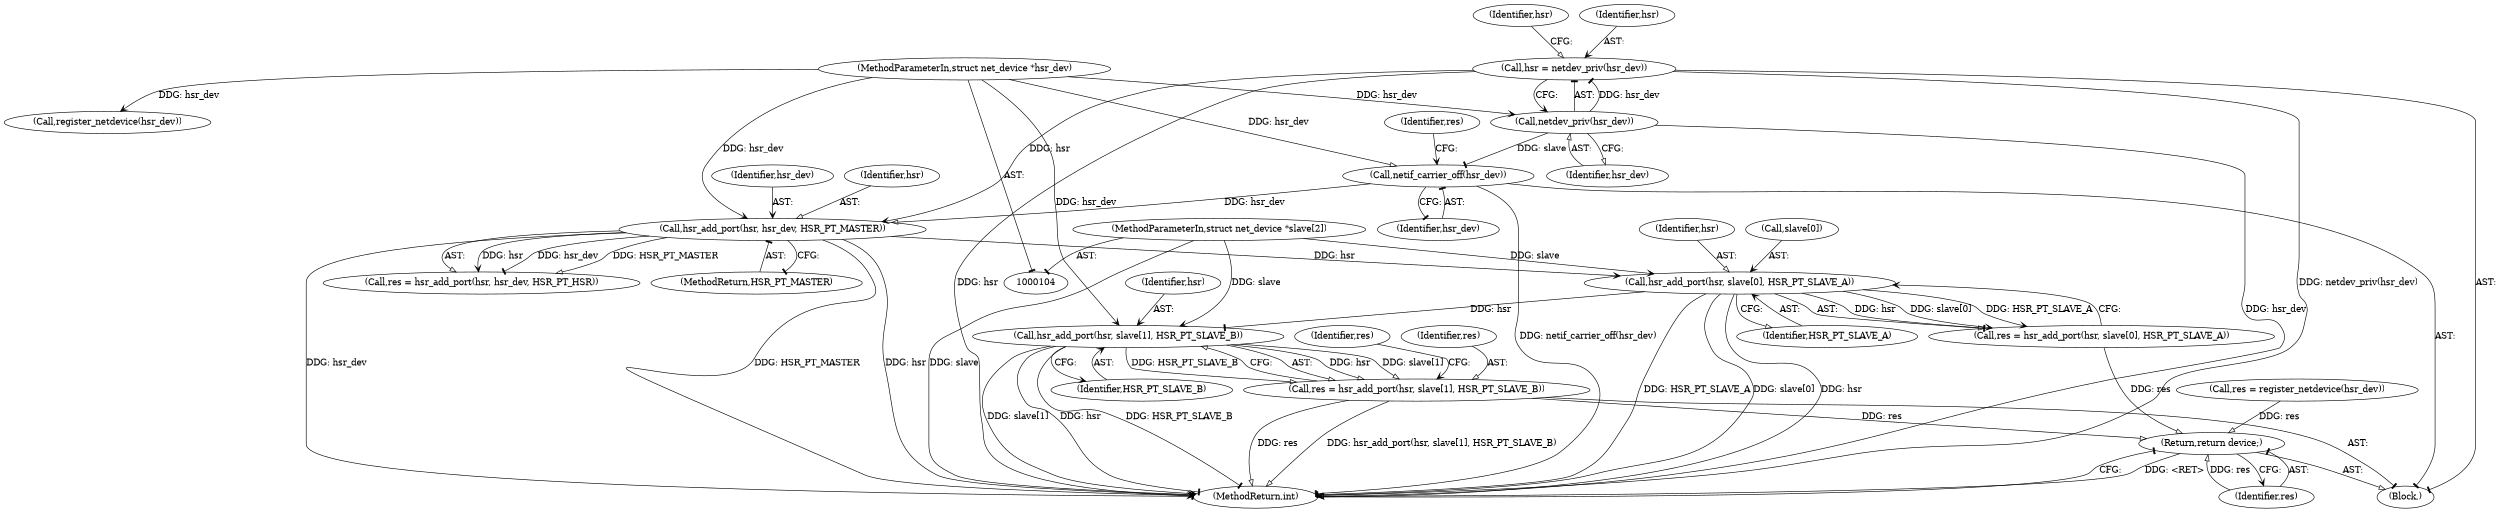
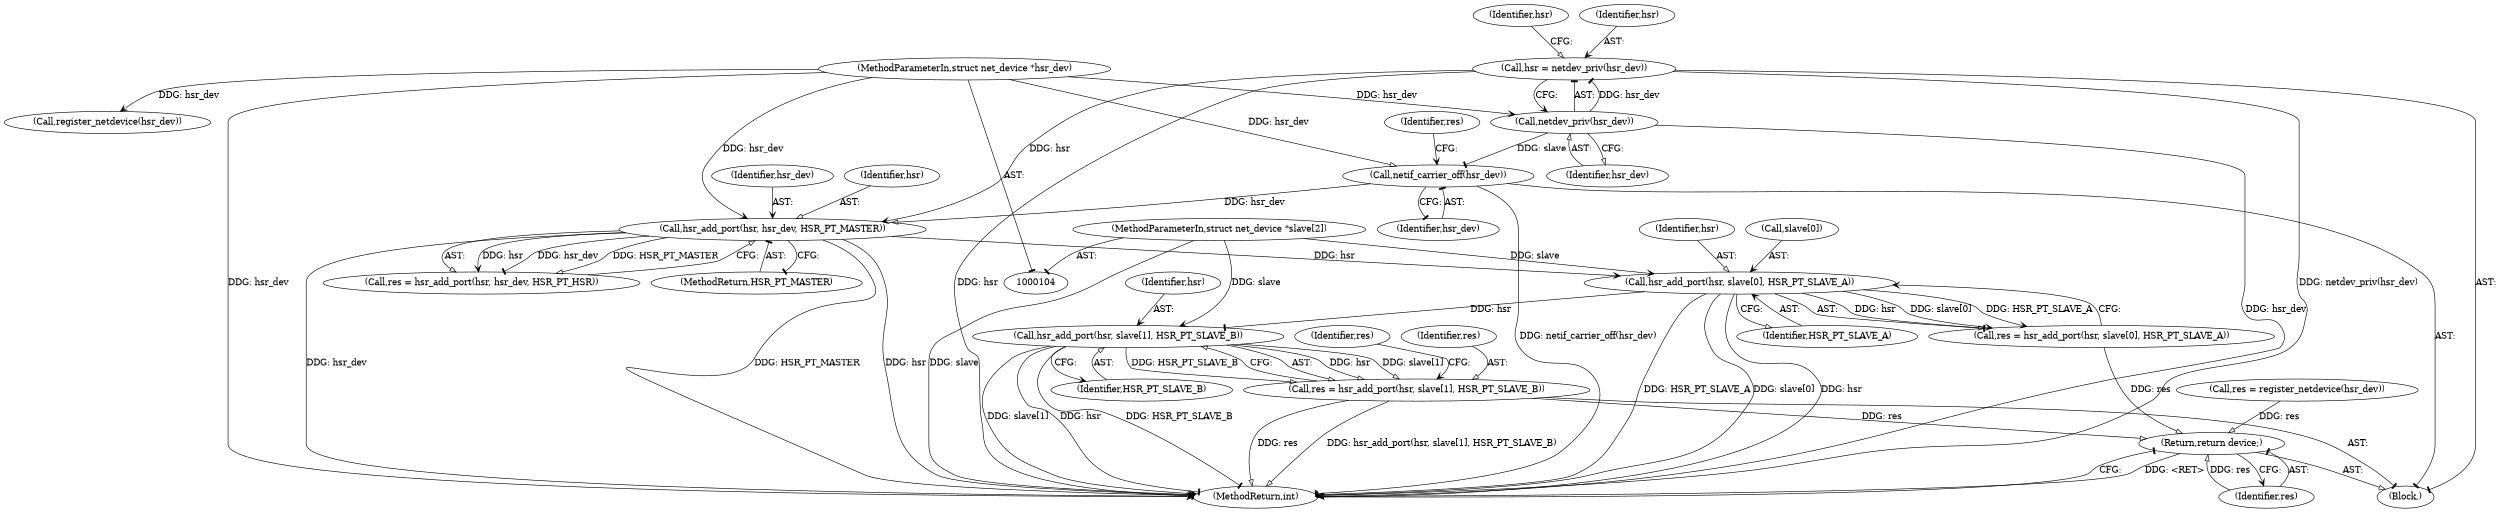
(1055, 195) -> (245, 453)
none -> (671, 268)
(1093, 367) -> (1093, 367)
